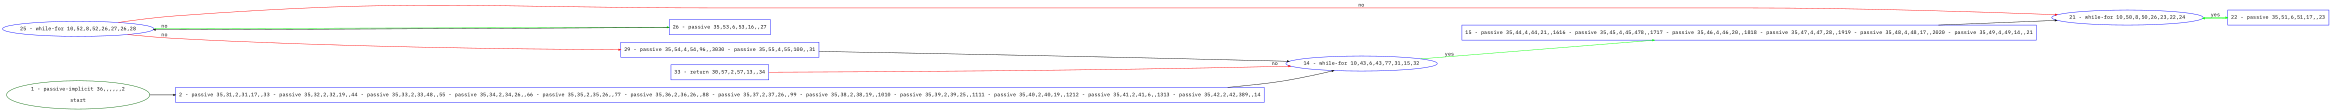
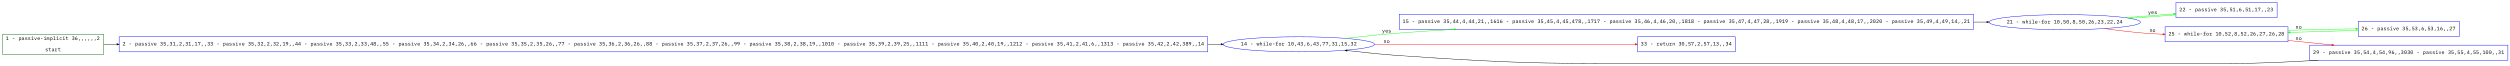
(1086, 8) -> (2134, 32)
(78, 29) -> (2227, 34)
(412, 29) -> (2324, 31)
(1029, 70) -> (1505, 44)
(78, 95) -> (53, 44)
